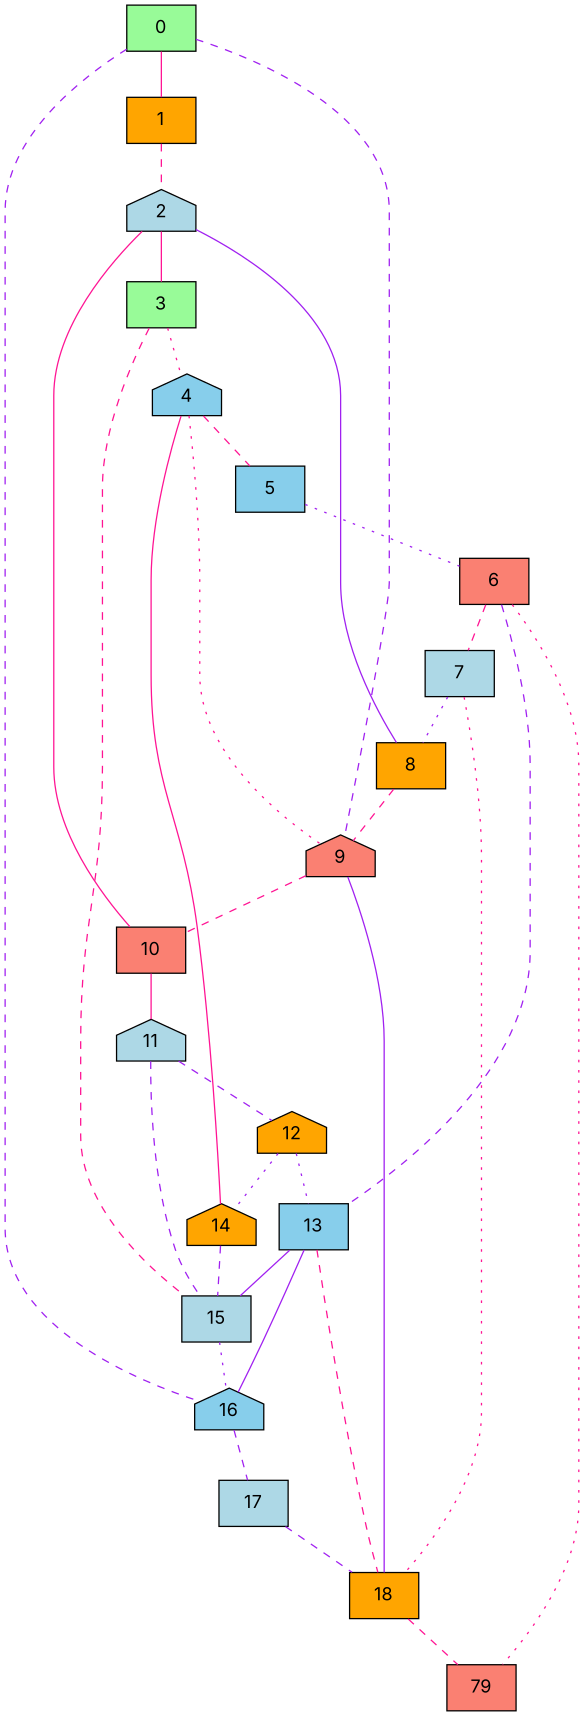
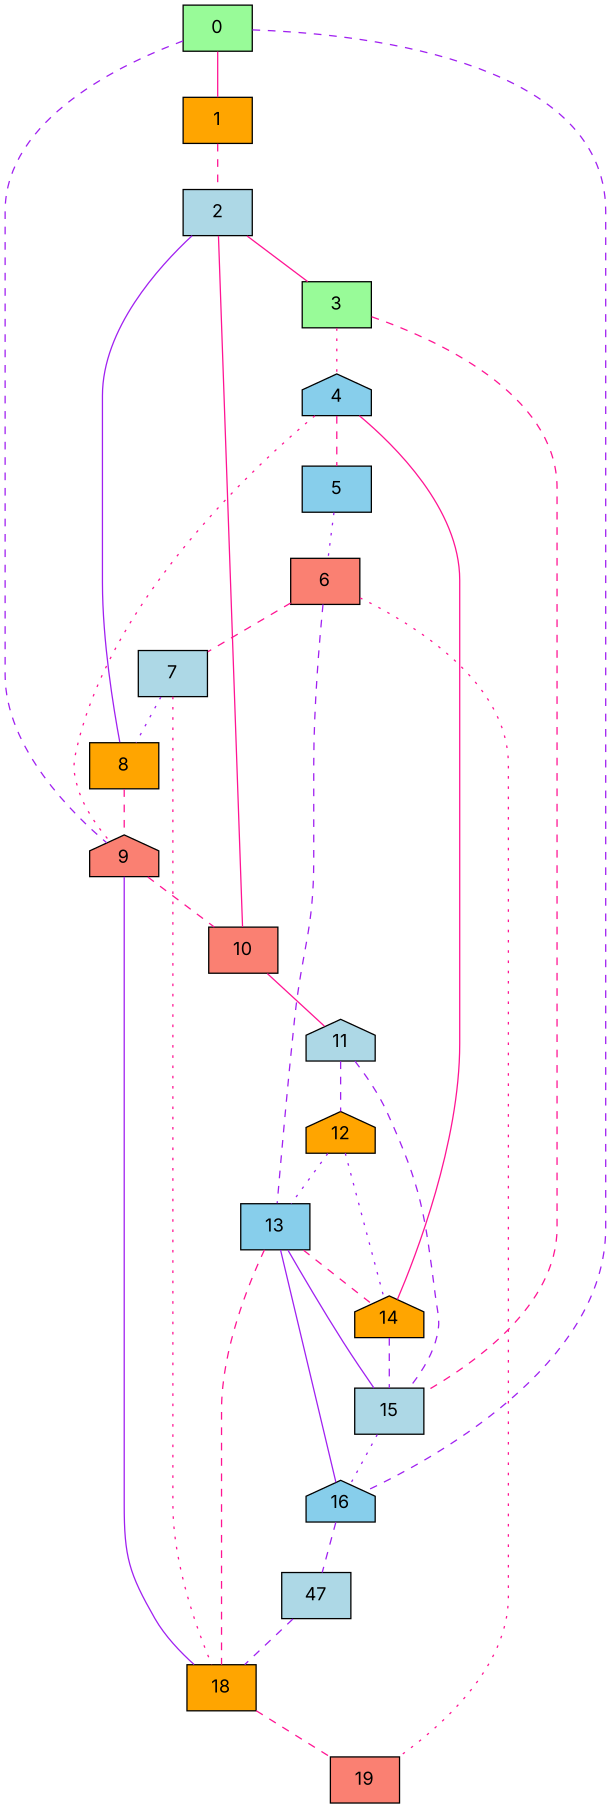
(161, 213) -> (218, 213)
none -> (338, 1277)
(254, 1503) -> (316, 1596)
(481, 1688) -> (365, 1780)
